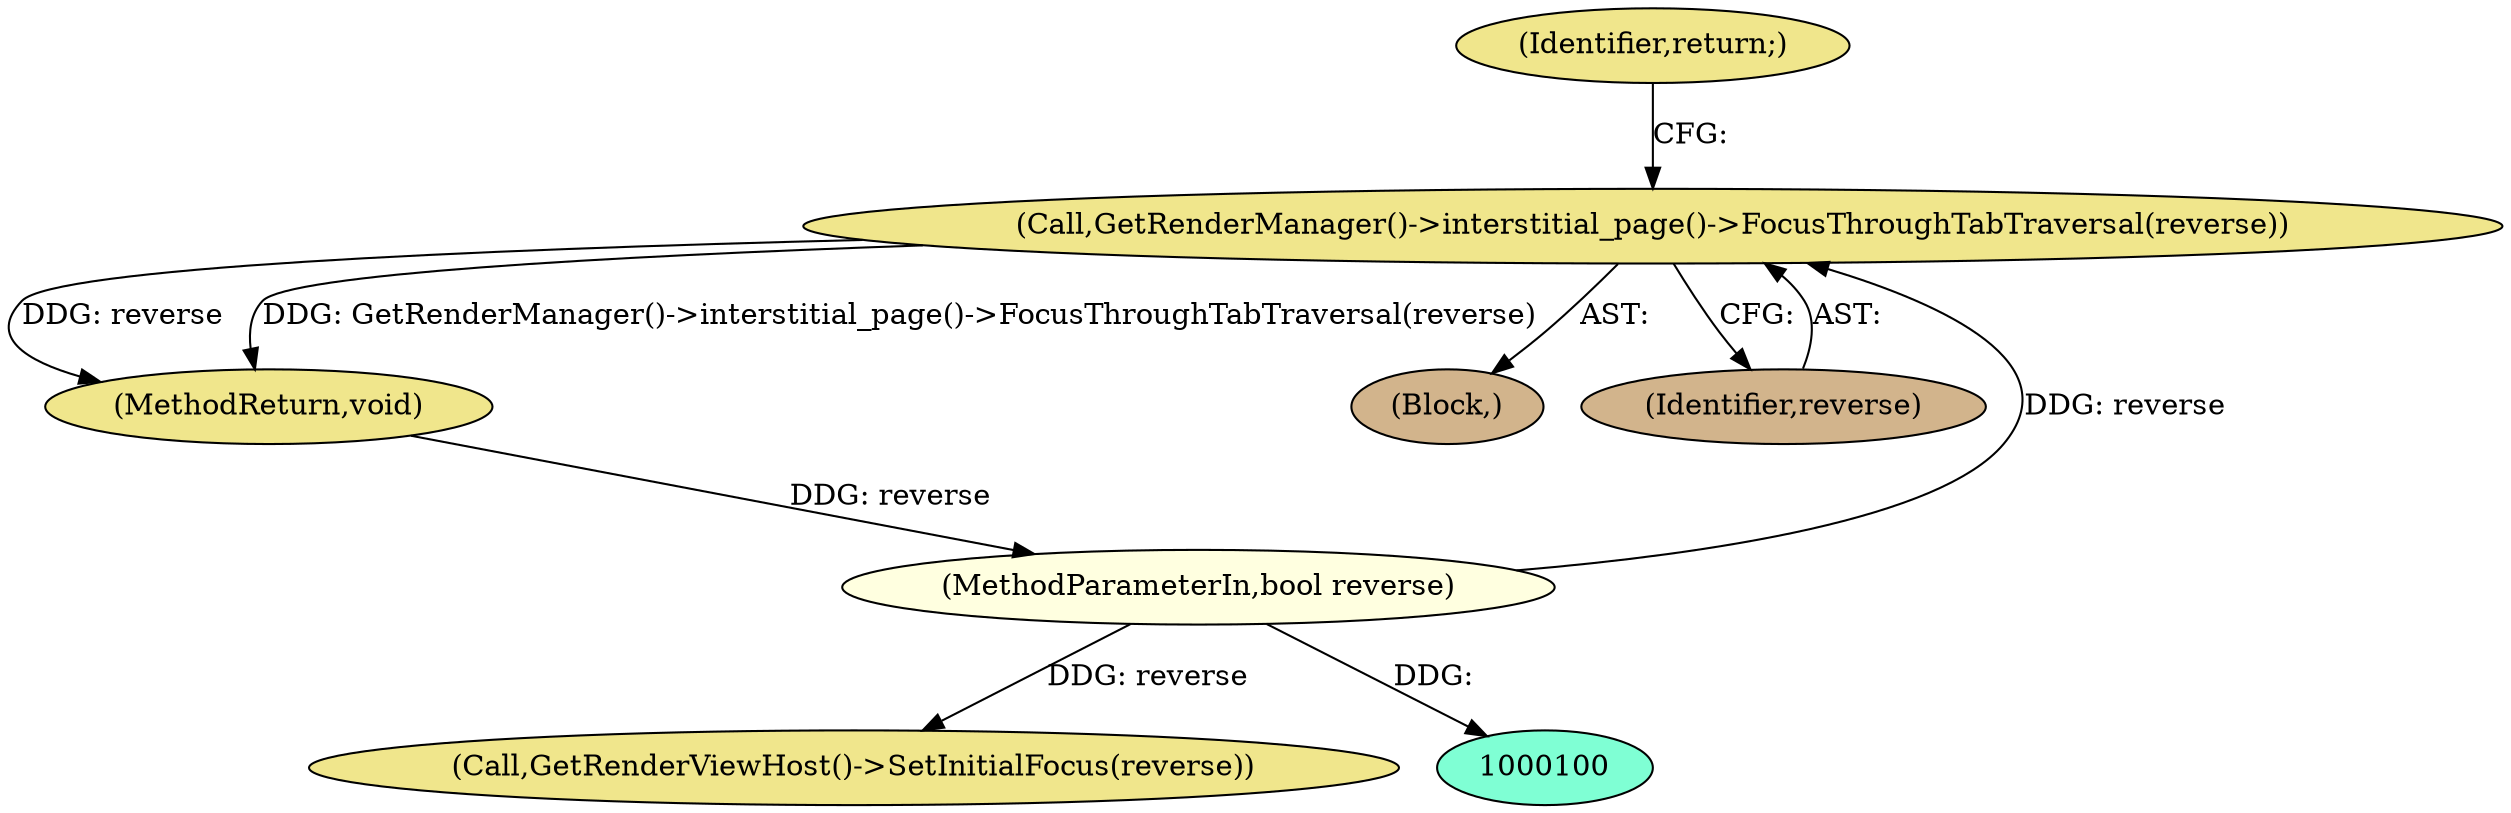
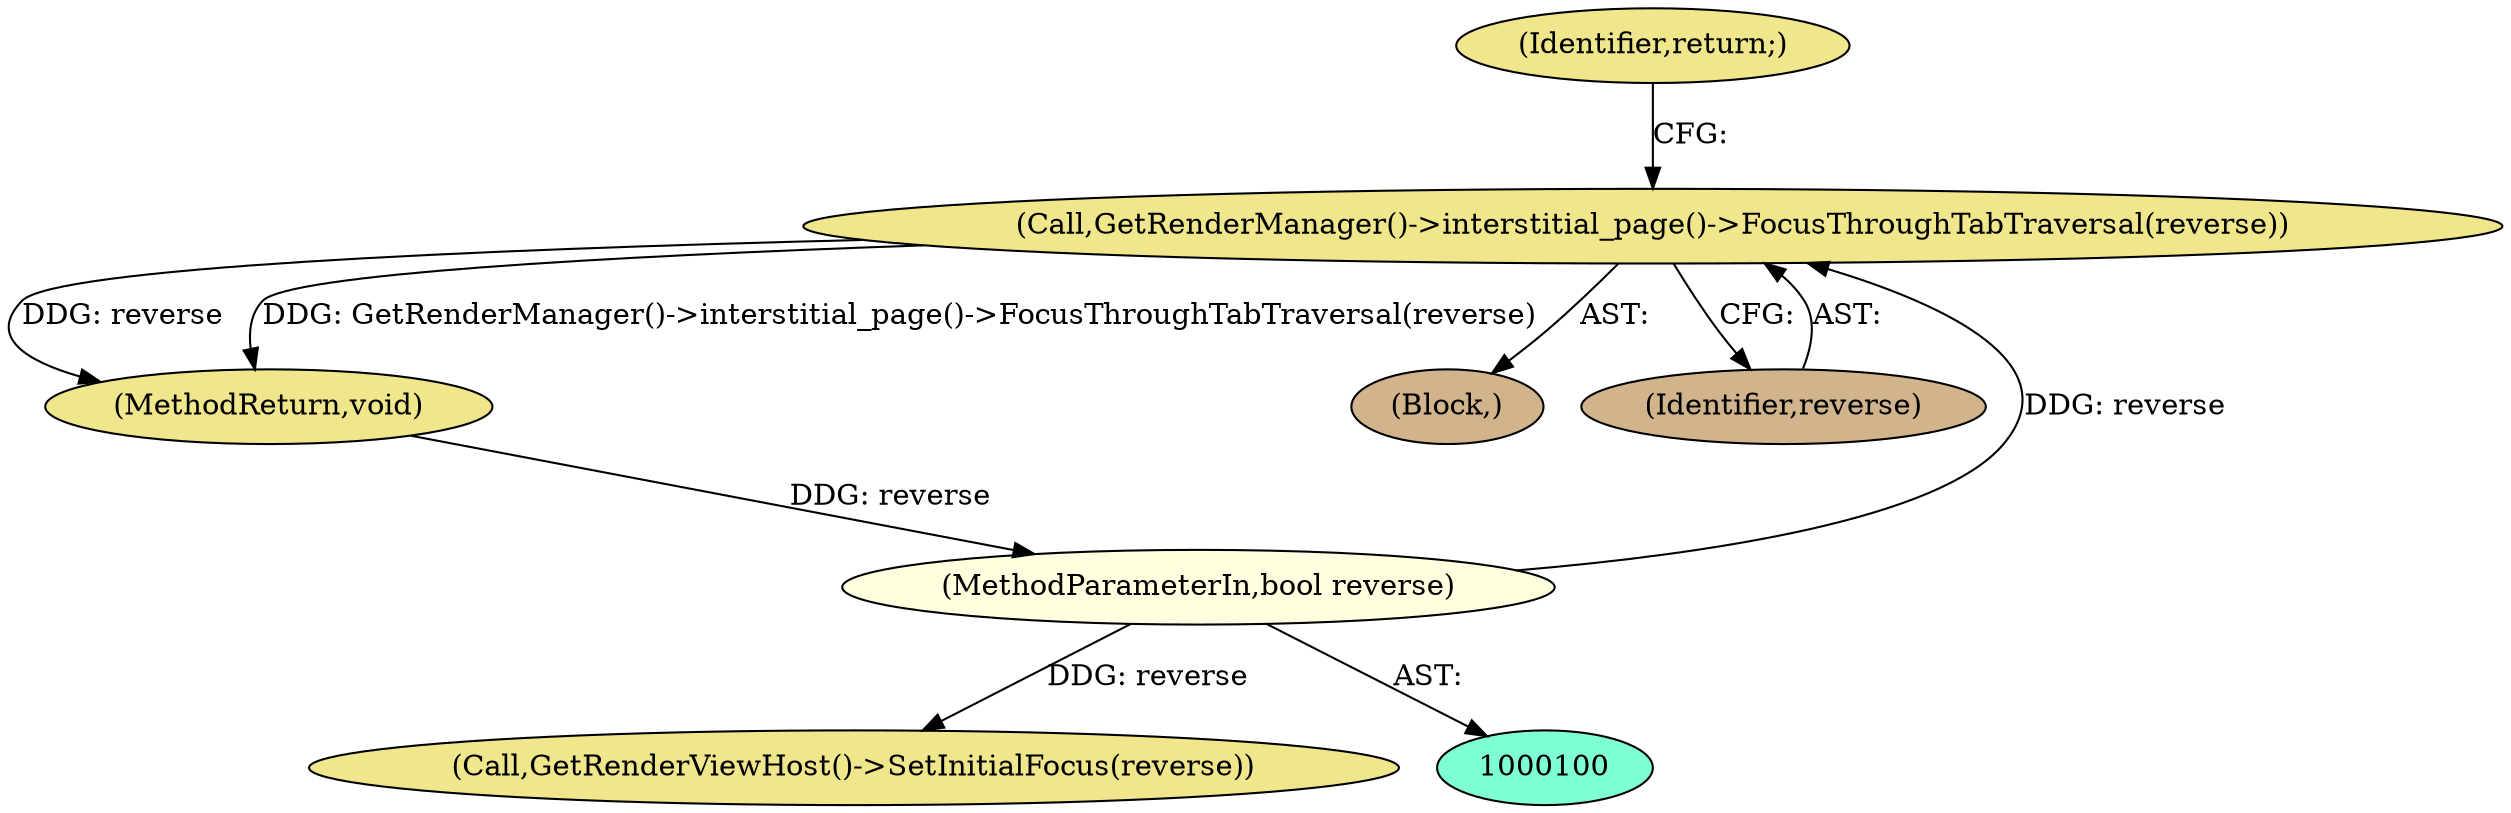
(1438, 677) -> (1433, 677)
